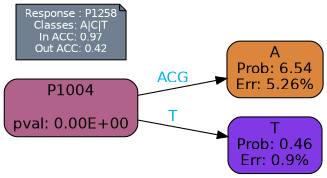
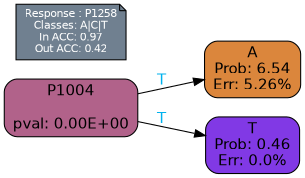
(173, 79) -> (162, 81)
(275, 145) -> (253, 145)
